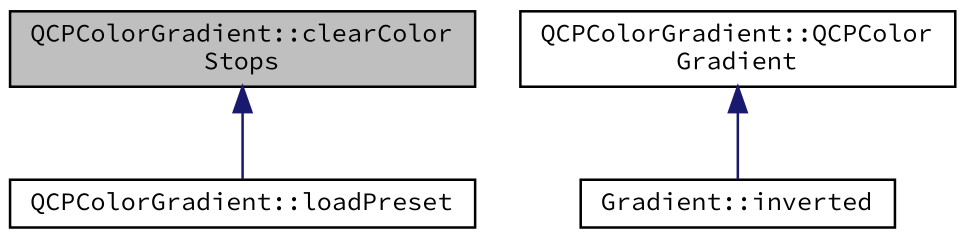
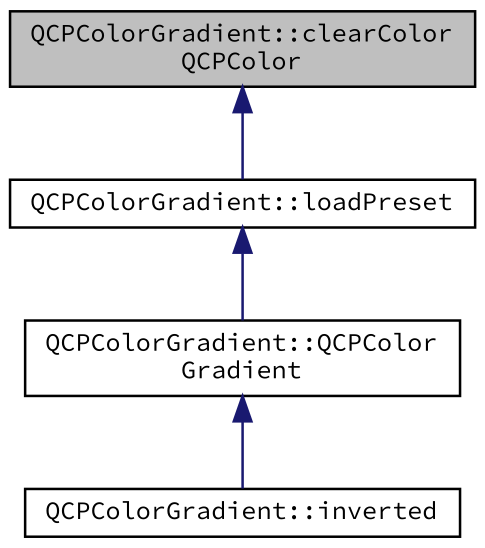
(243, 49) -> (243, 49)
(738, 204) -> (243, 513)
none -> (243, 287)
